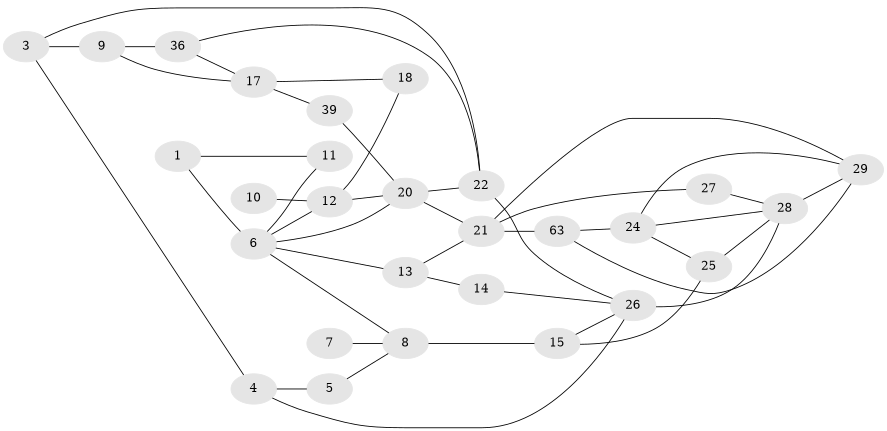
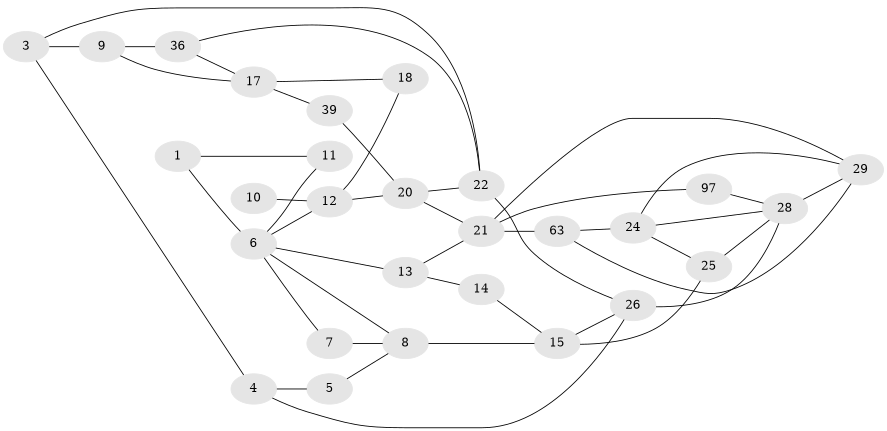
(709, 189) -> (709, 189)
(336, 230) -> (290, 295)
(557, 297) -> (519, 316)
